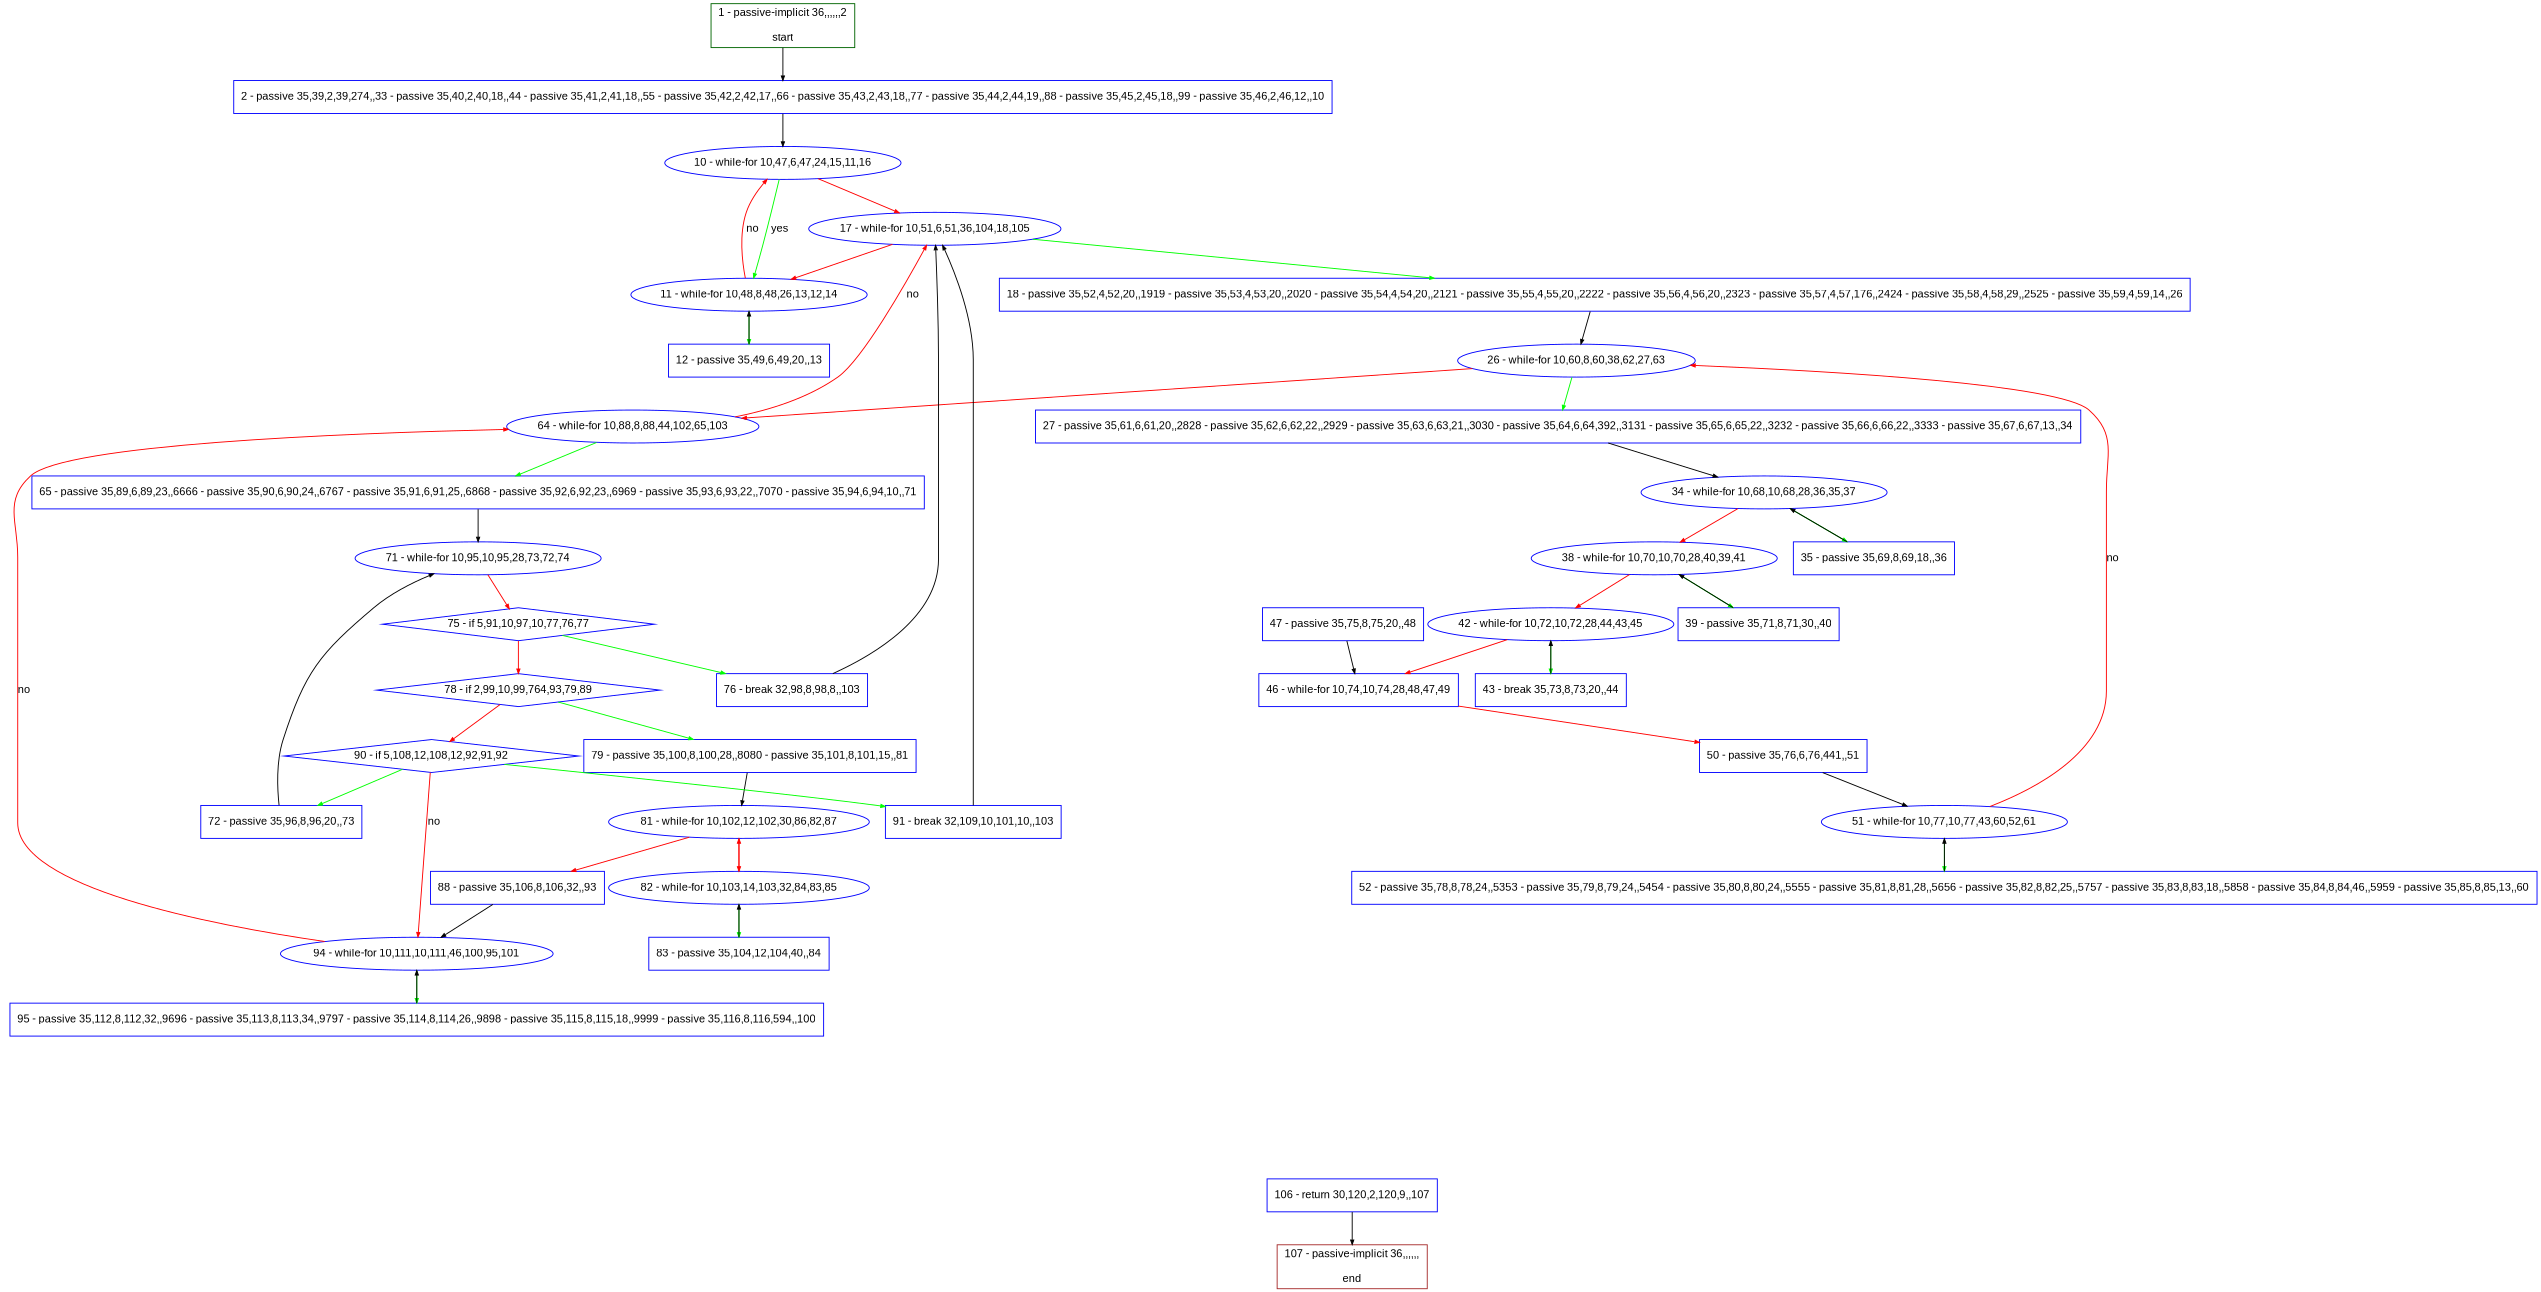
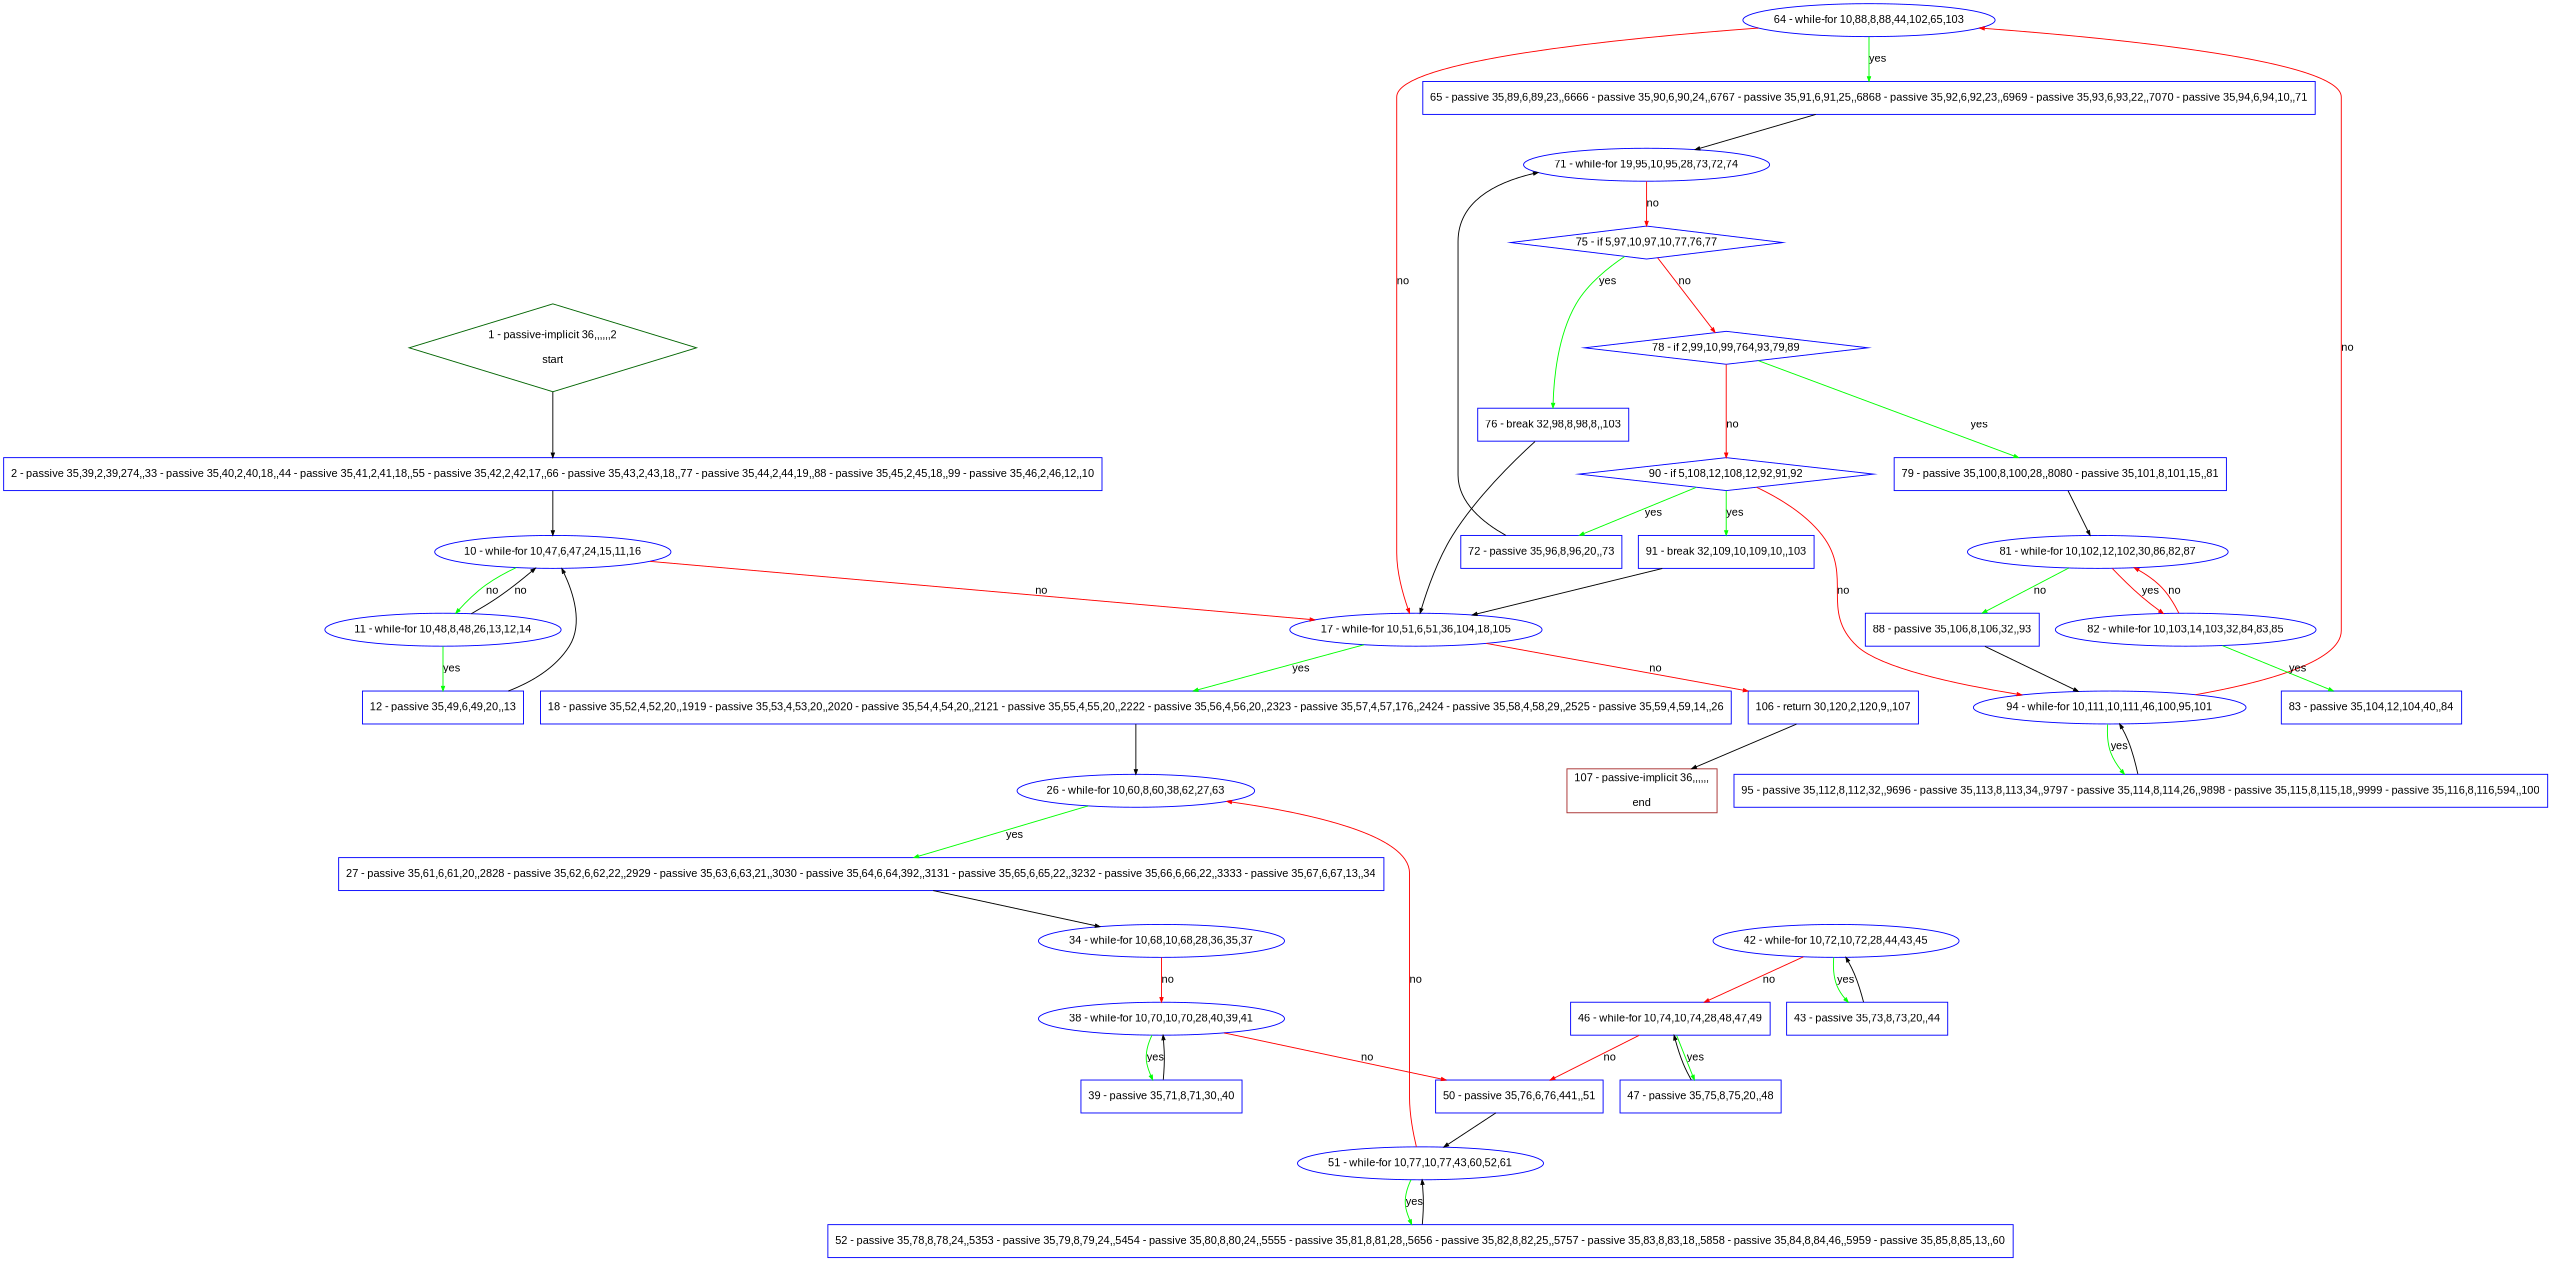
(783, 26) -> (553, 348)
(743, 228) -> (503, 594)
(780, 229) -> (492, 591)
(844, 261) -> (1615, 667)
(749, 330) -> (569, 646)
(1109, 393) -> none
(478, 558) -> (1647, 165)
(1874, 558) -> none
(1605, 590) -> (1333, 1056)
(518, 624) -> (1647, 243)
(1551, 690) -> (1867, 1019)
(973, 822) -> (1726, 552)
(633, 854) -> (2028, 589)
(739, 923) -> none
(876, 1036) -> (1168, 980)
none -> (1685, 1055)
